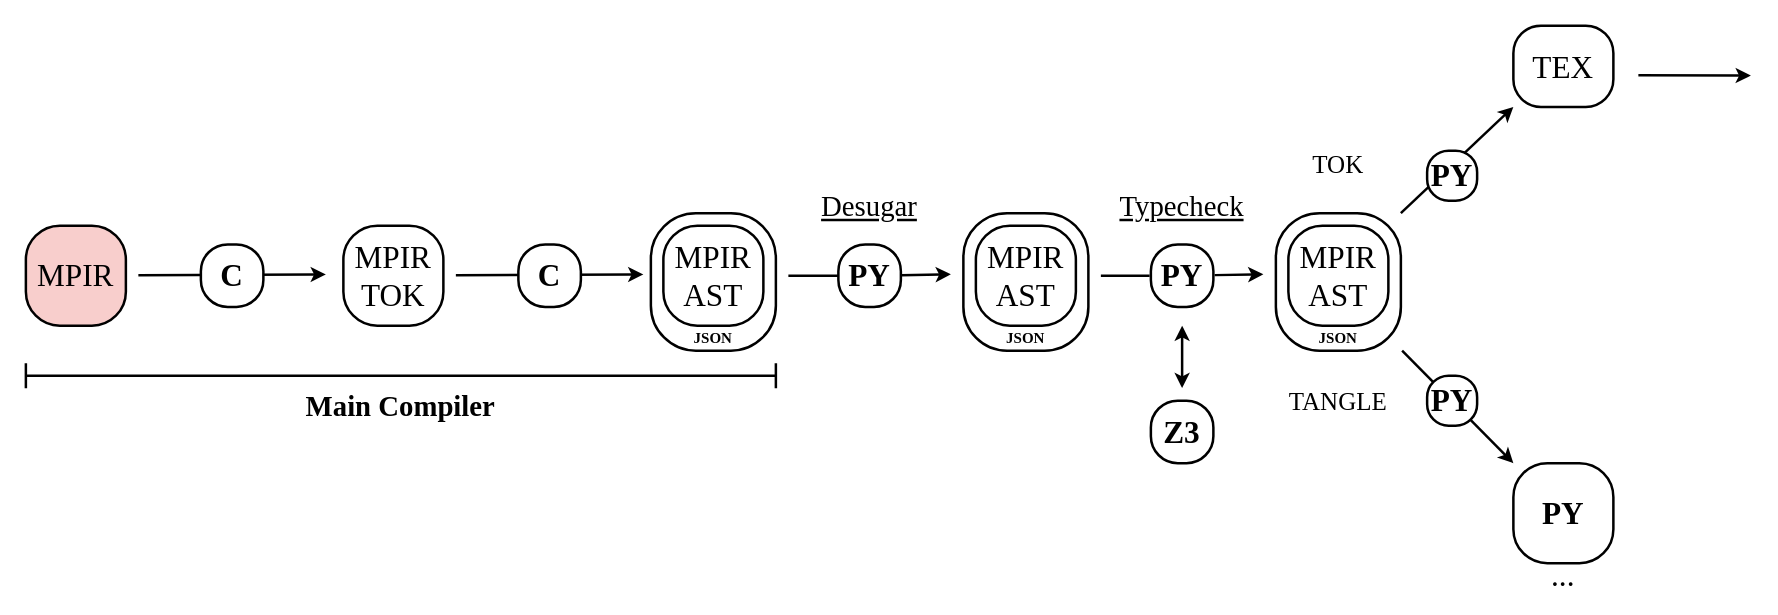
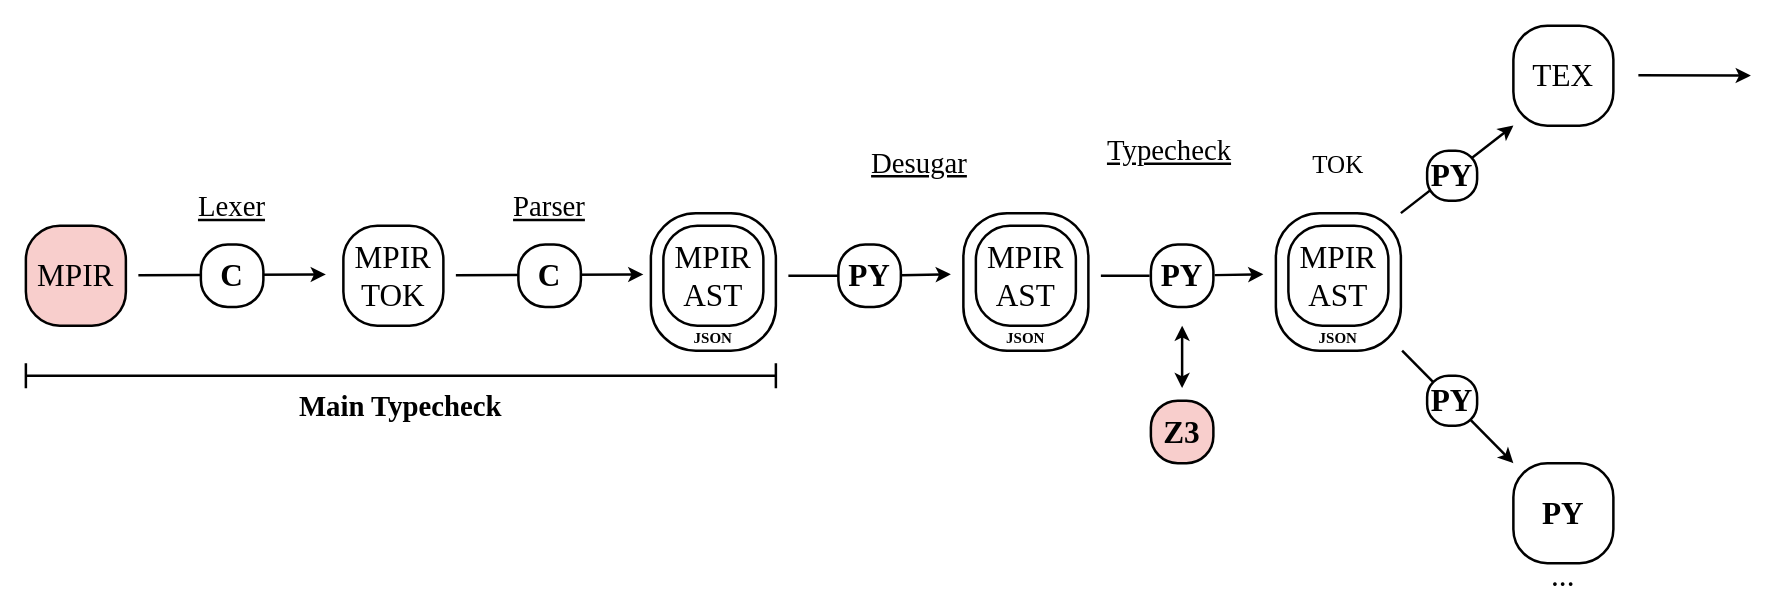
(1563, 66) -> (1563, 76)
none -> (232, 207)
none -> (549, 207)
(869, 207) -> (919, 163)
(1182, 207) -> (1169, 151)
(1338, 401) -> none
(401, 407) -> (401, 407)
(1182, 432) -> (1182, 432)
